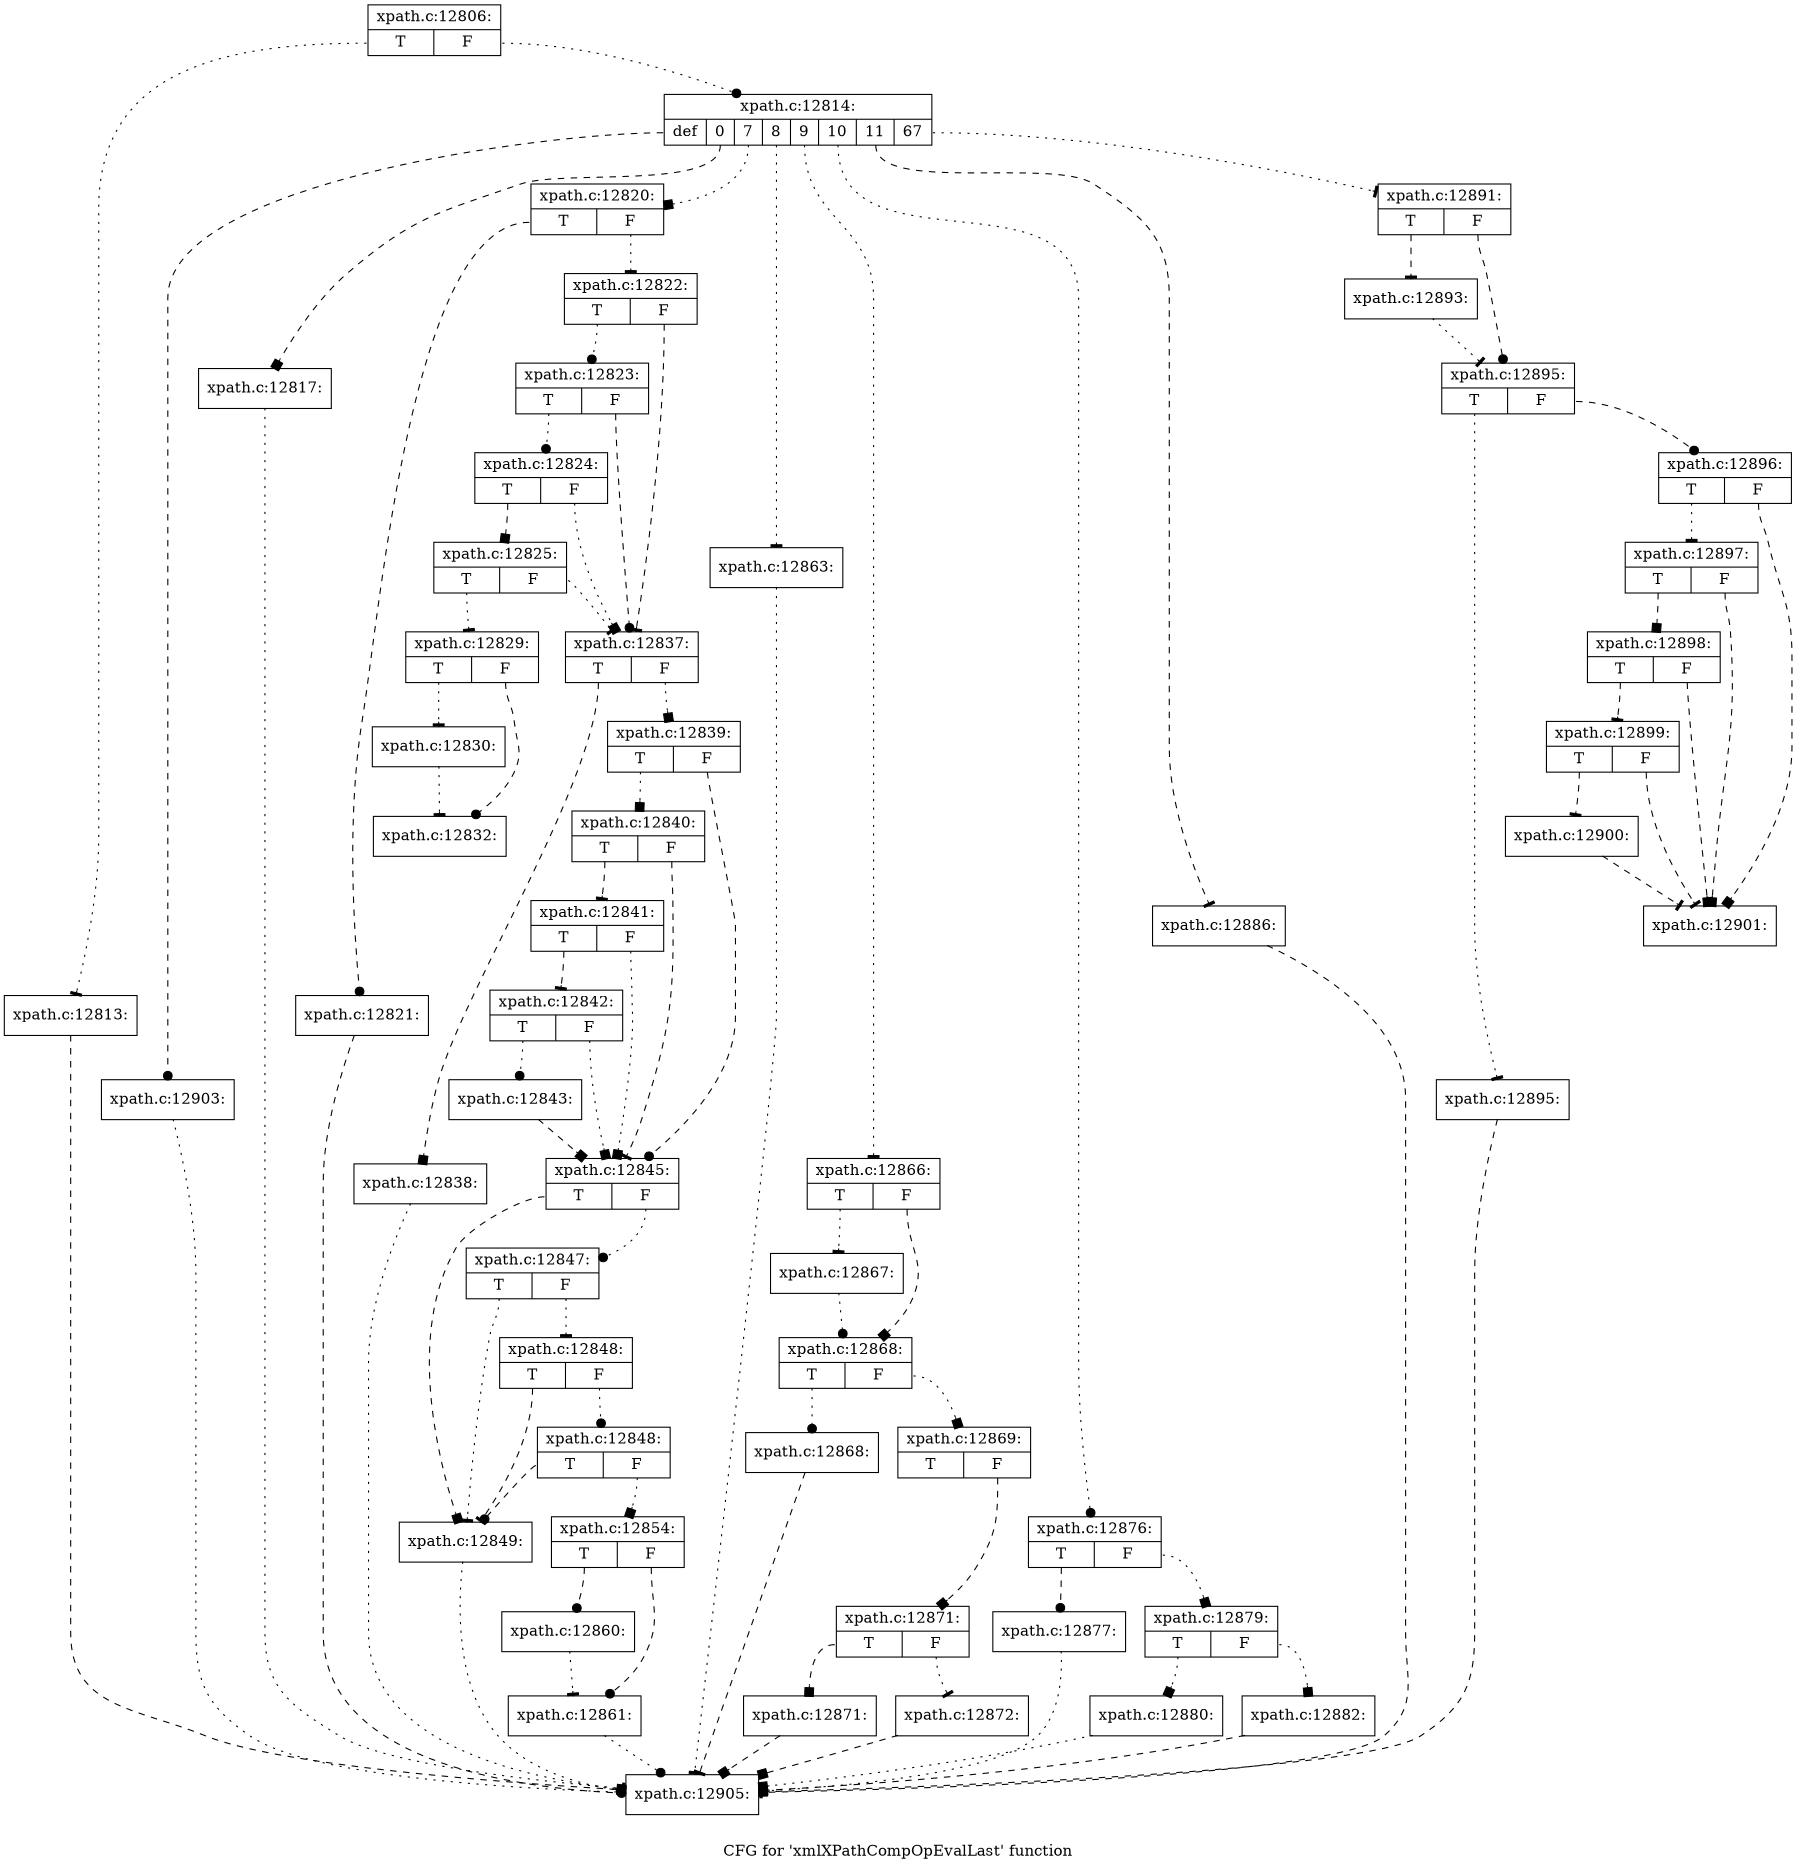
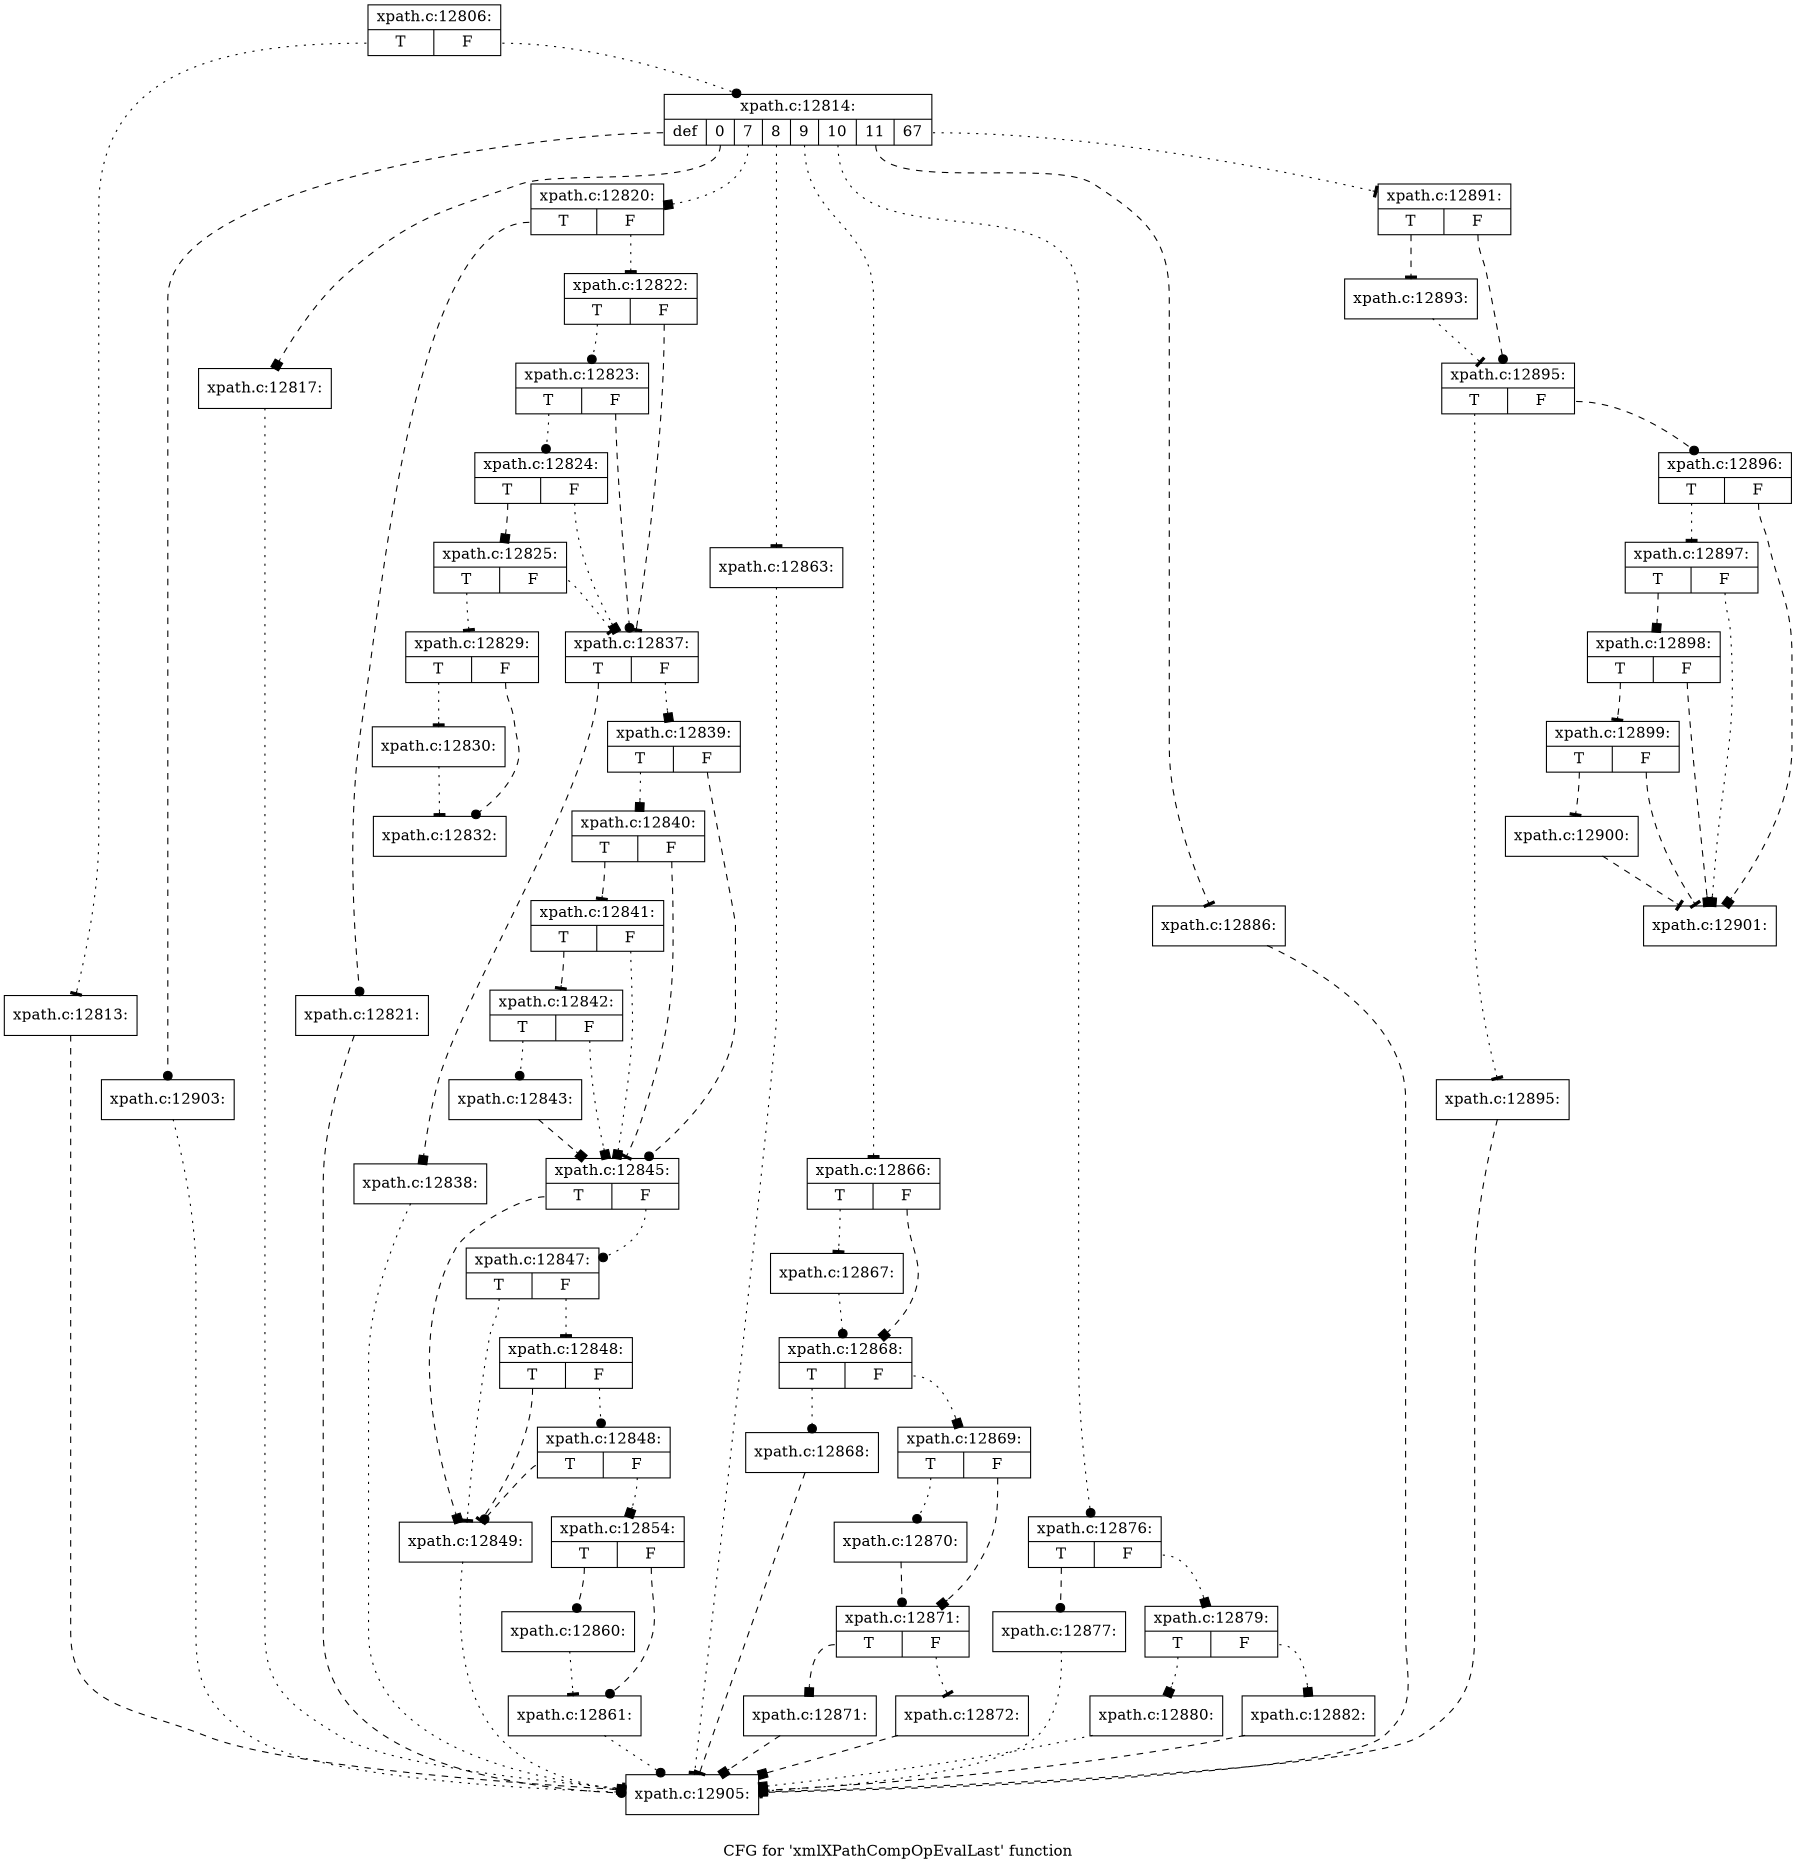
(1729, 744) -> (1729, 744)
none -> (901, 1542)
